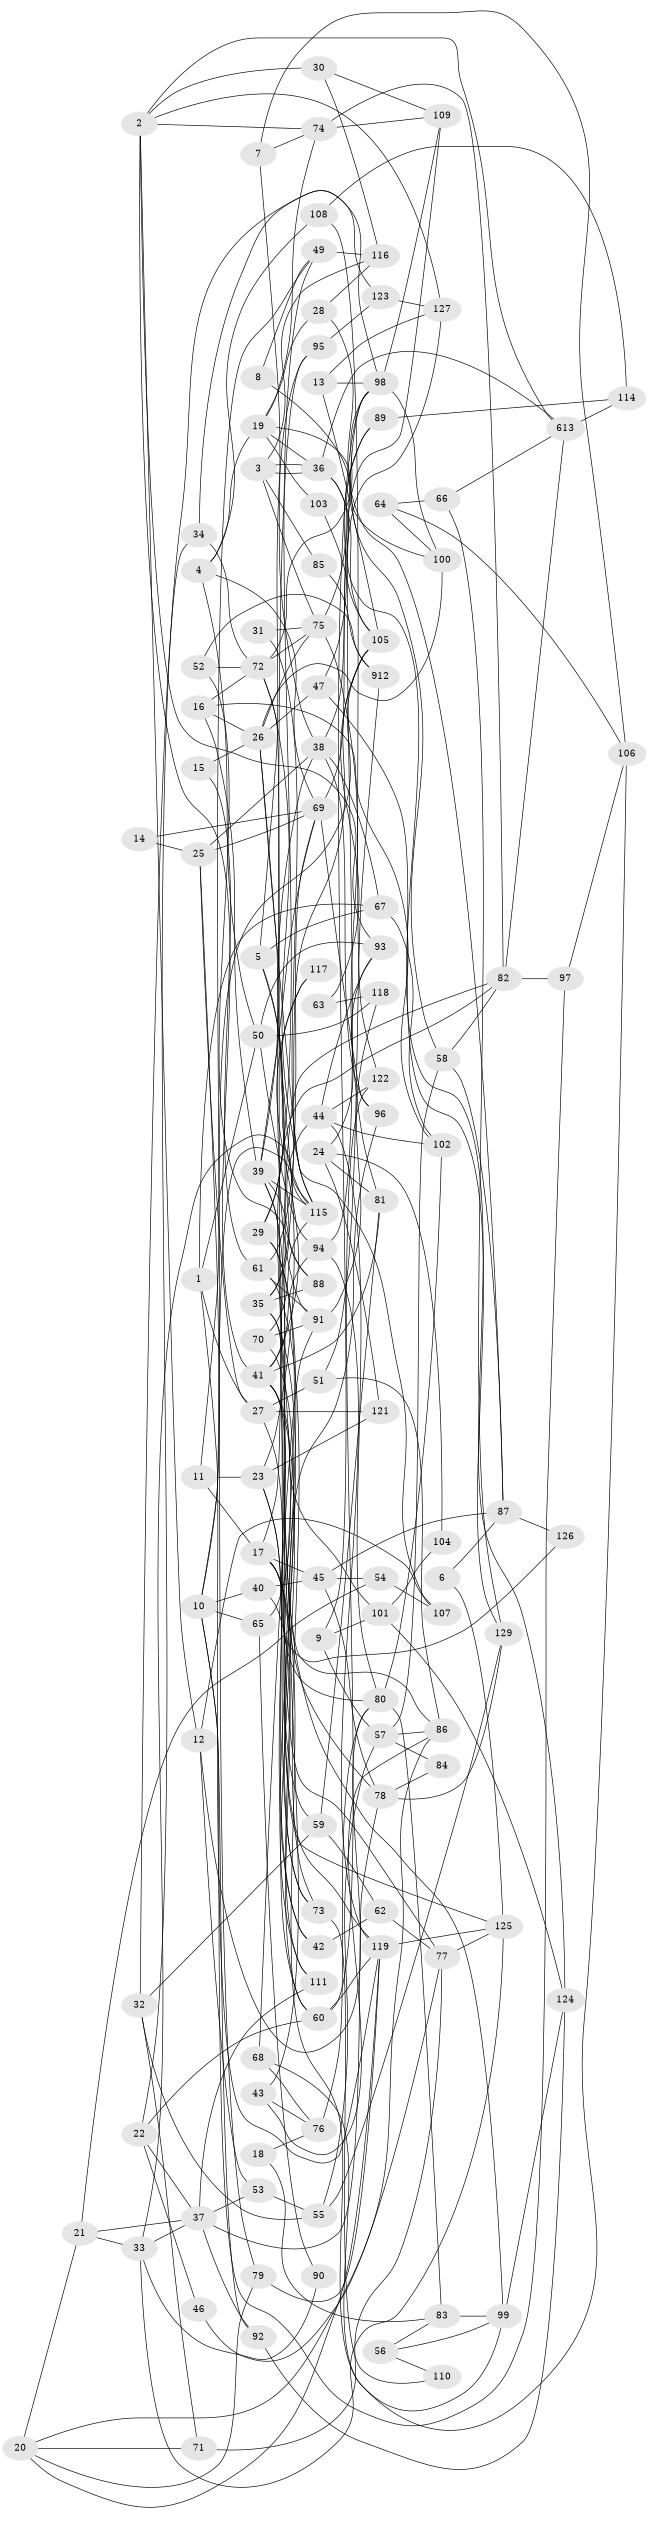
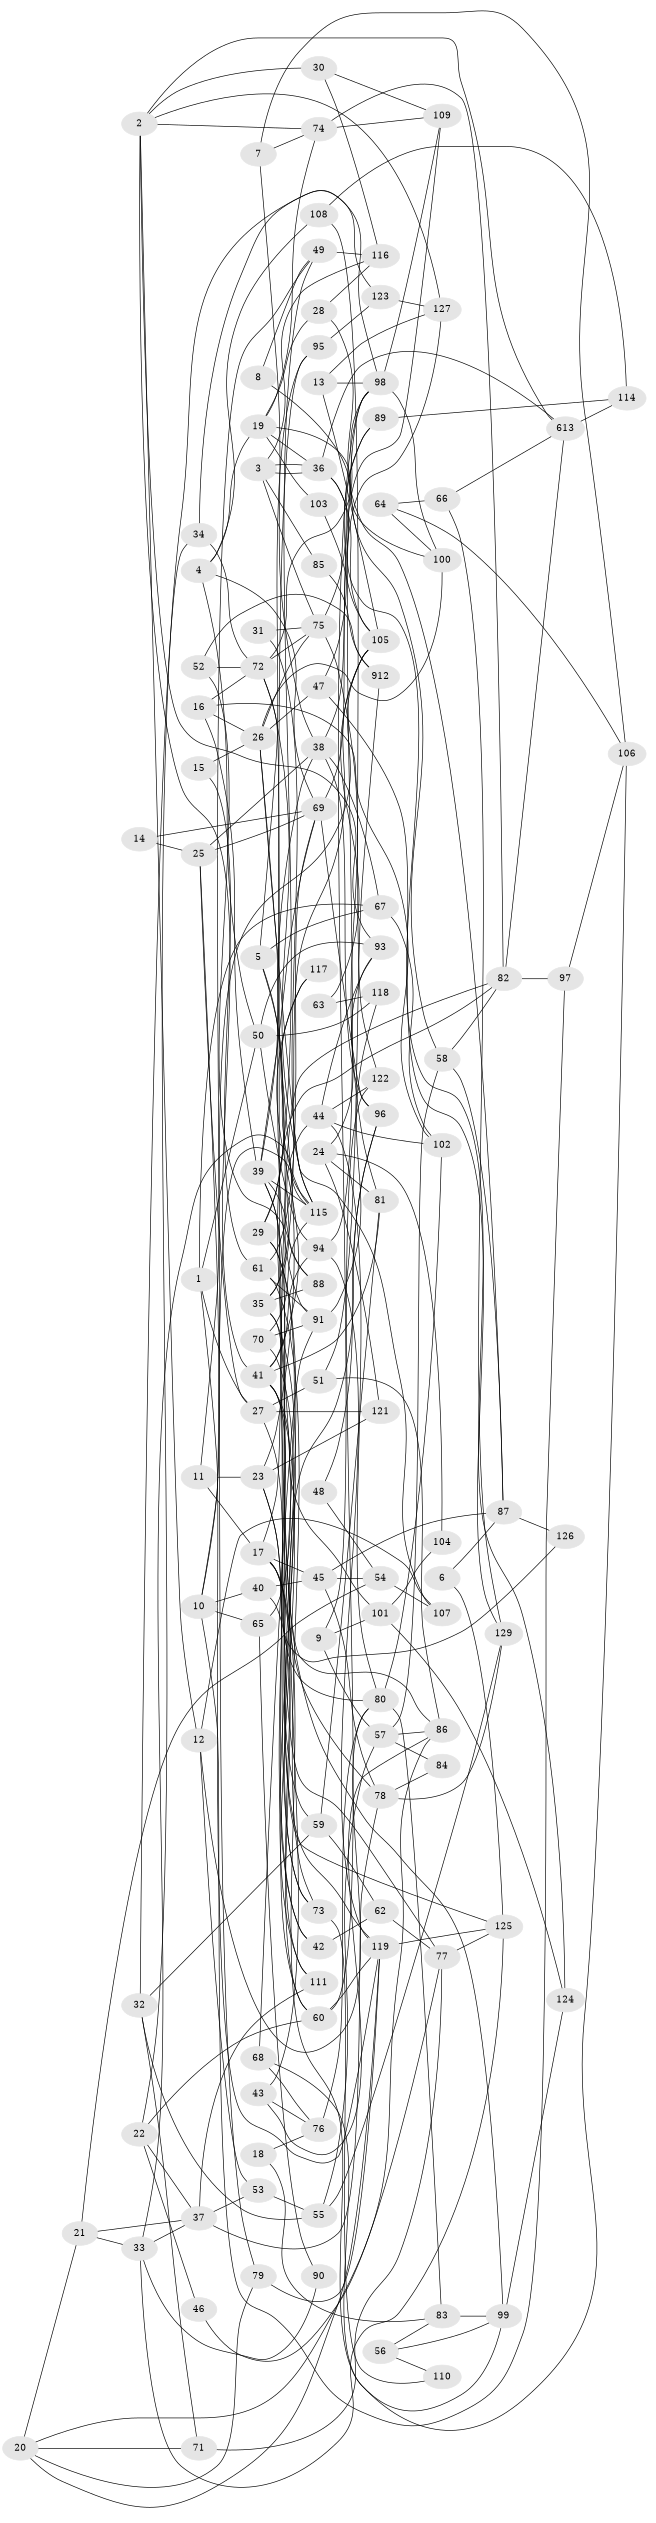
none -> (319, 1492)
(258, 2337) -> none
